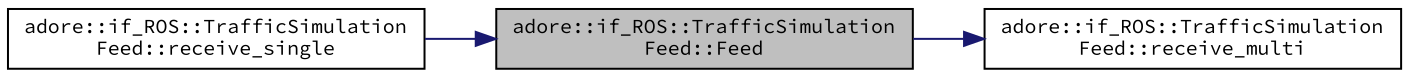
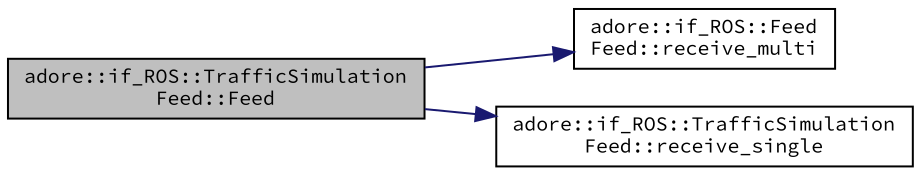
(450, 39) -> (450, 112)
(1193, 39) -> (705, 39)
